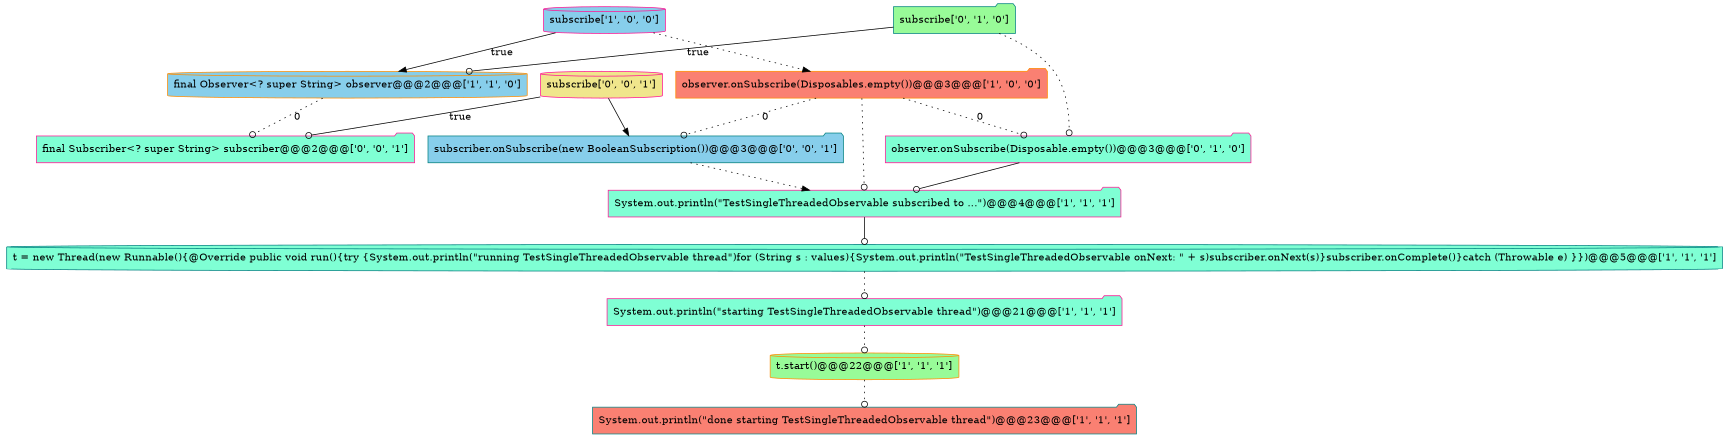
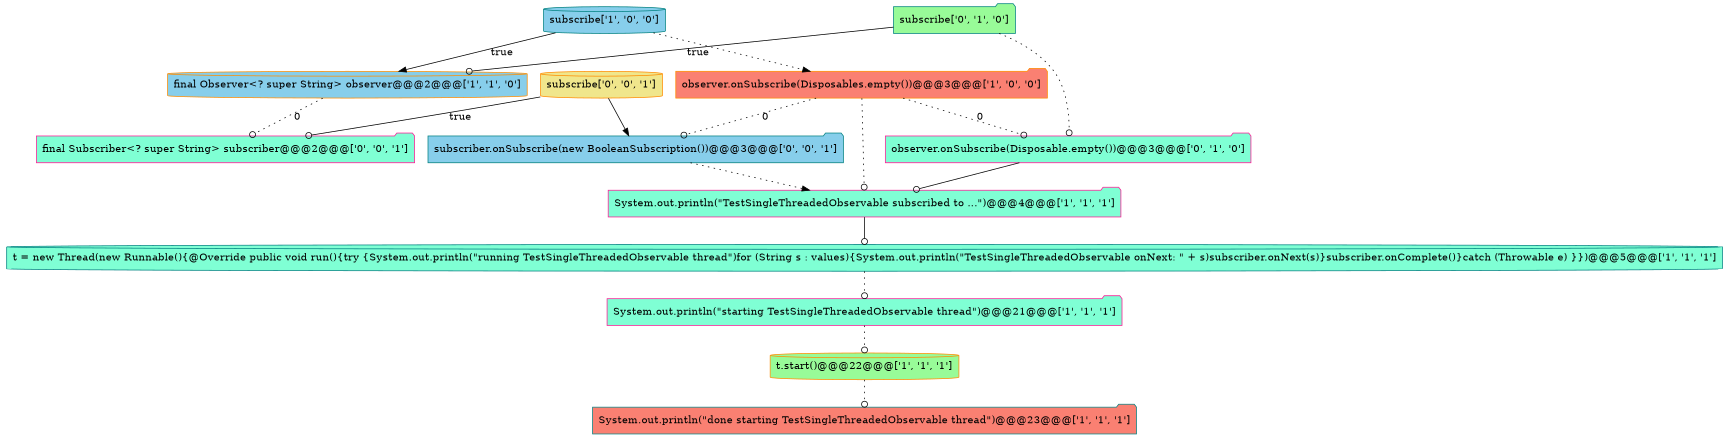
(604, 20) -> (604, 20)
(602, 85) -> (602, 85)
